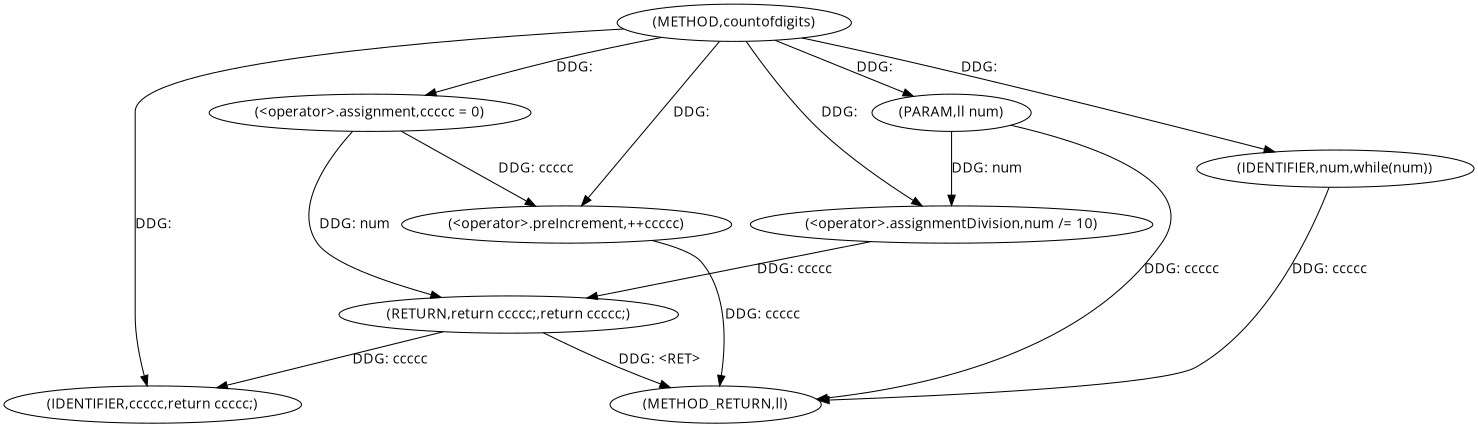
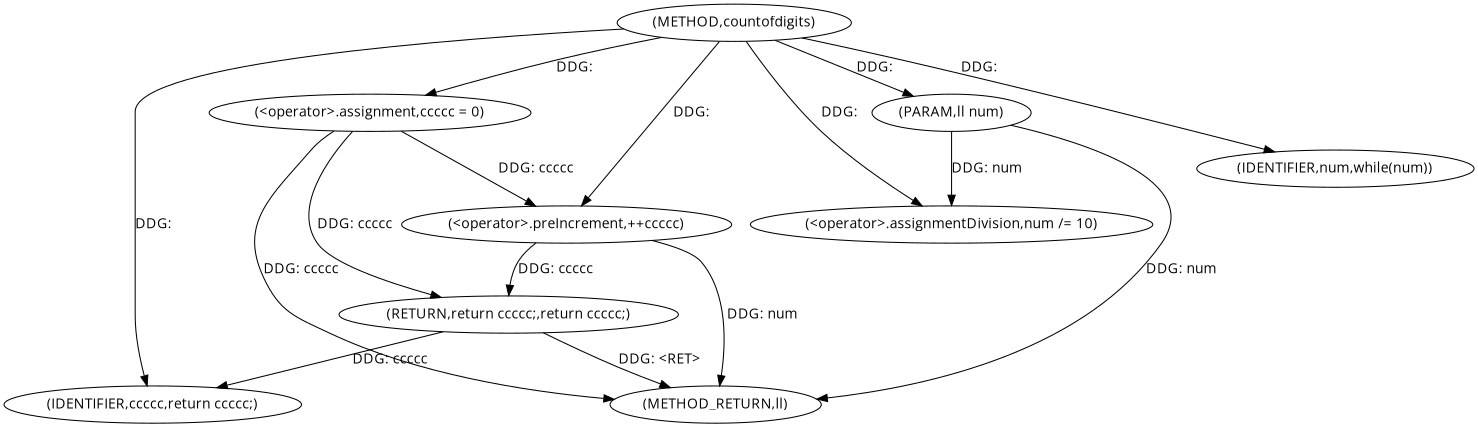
(355, 225) -> (355, 225)
(734, 269) -> (518, 261)
(1182, 270) -> (1182, 270)
(763, 315) -> (763, 315)
(1127, 381) -> (337, 336)
